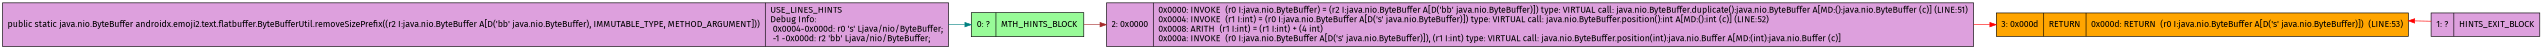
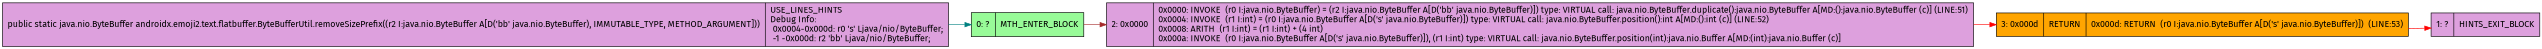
(2423, 21) -> (2416, 28)
(1039, 24) -> (1040, 24)
